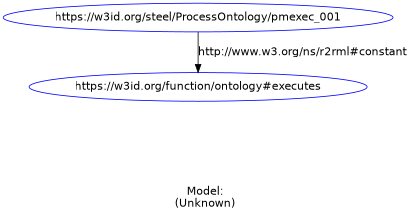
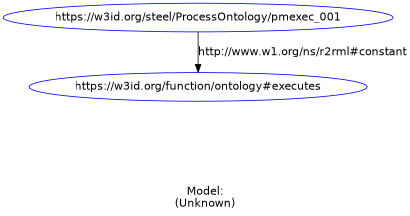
(303, 52) -> (303, 52)
